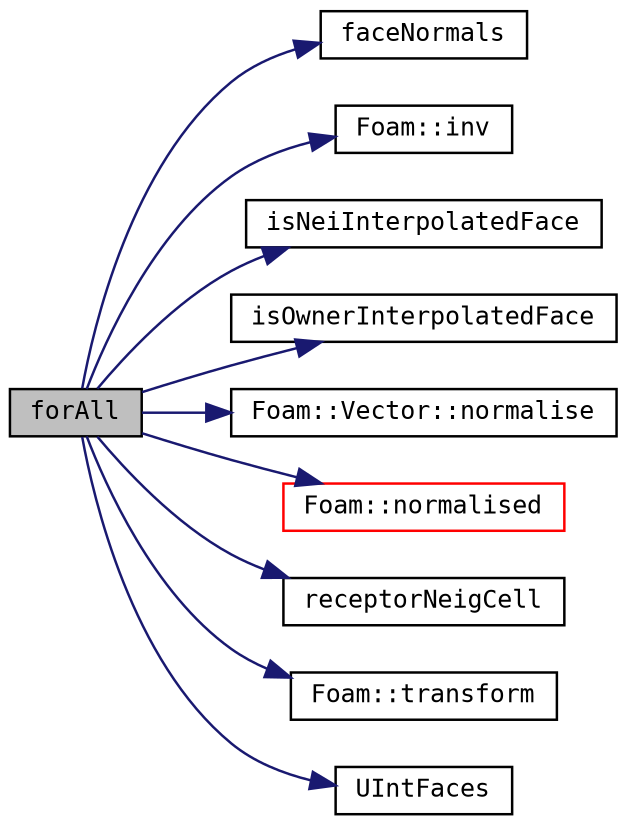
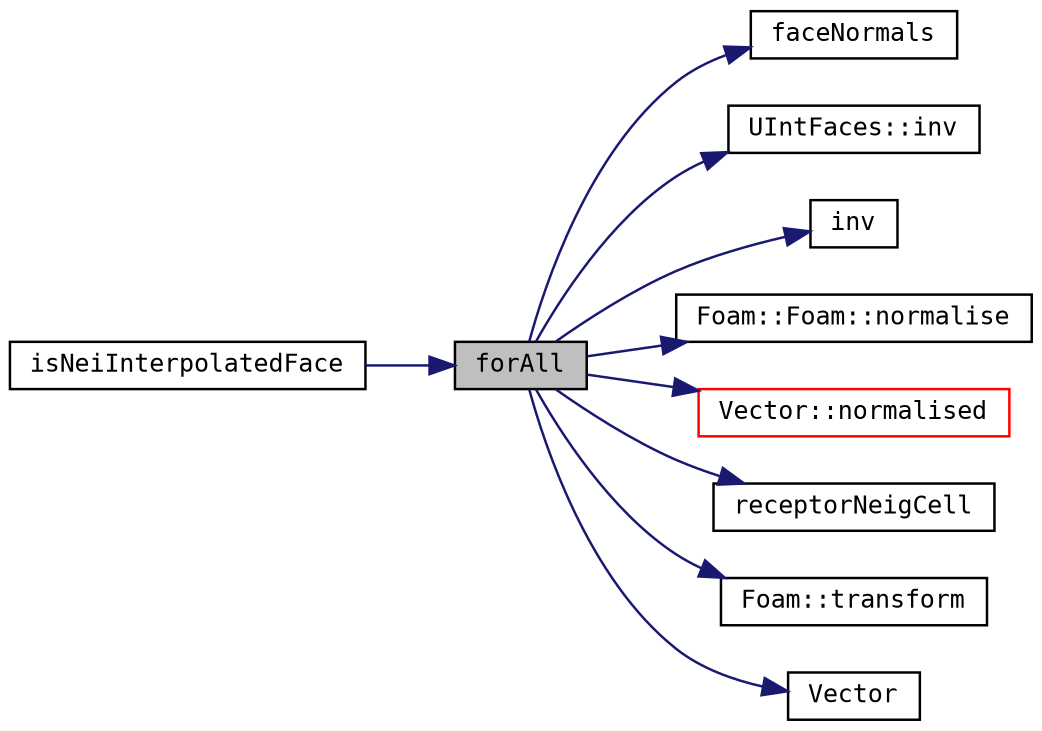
(424, 129) -> (854, 129)
(173, 312) -> (398, 365)
(424, 318) -> (854, 224)
(424, 413) -> (854, 318)
(424, 507) -> (854, 413)
(424, 791) -> (854, 696)
